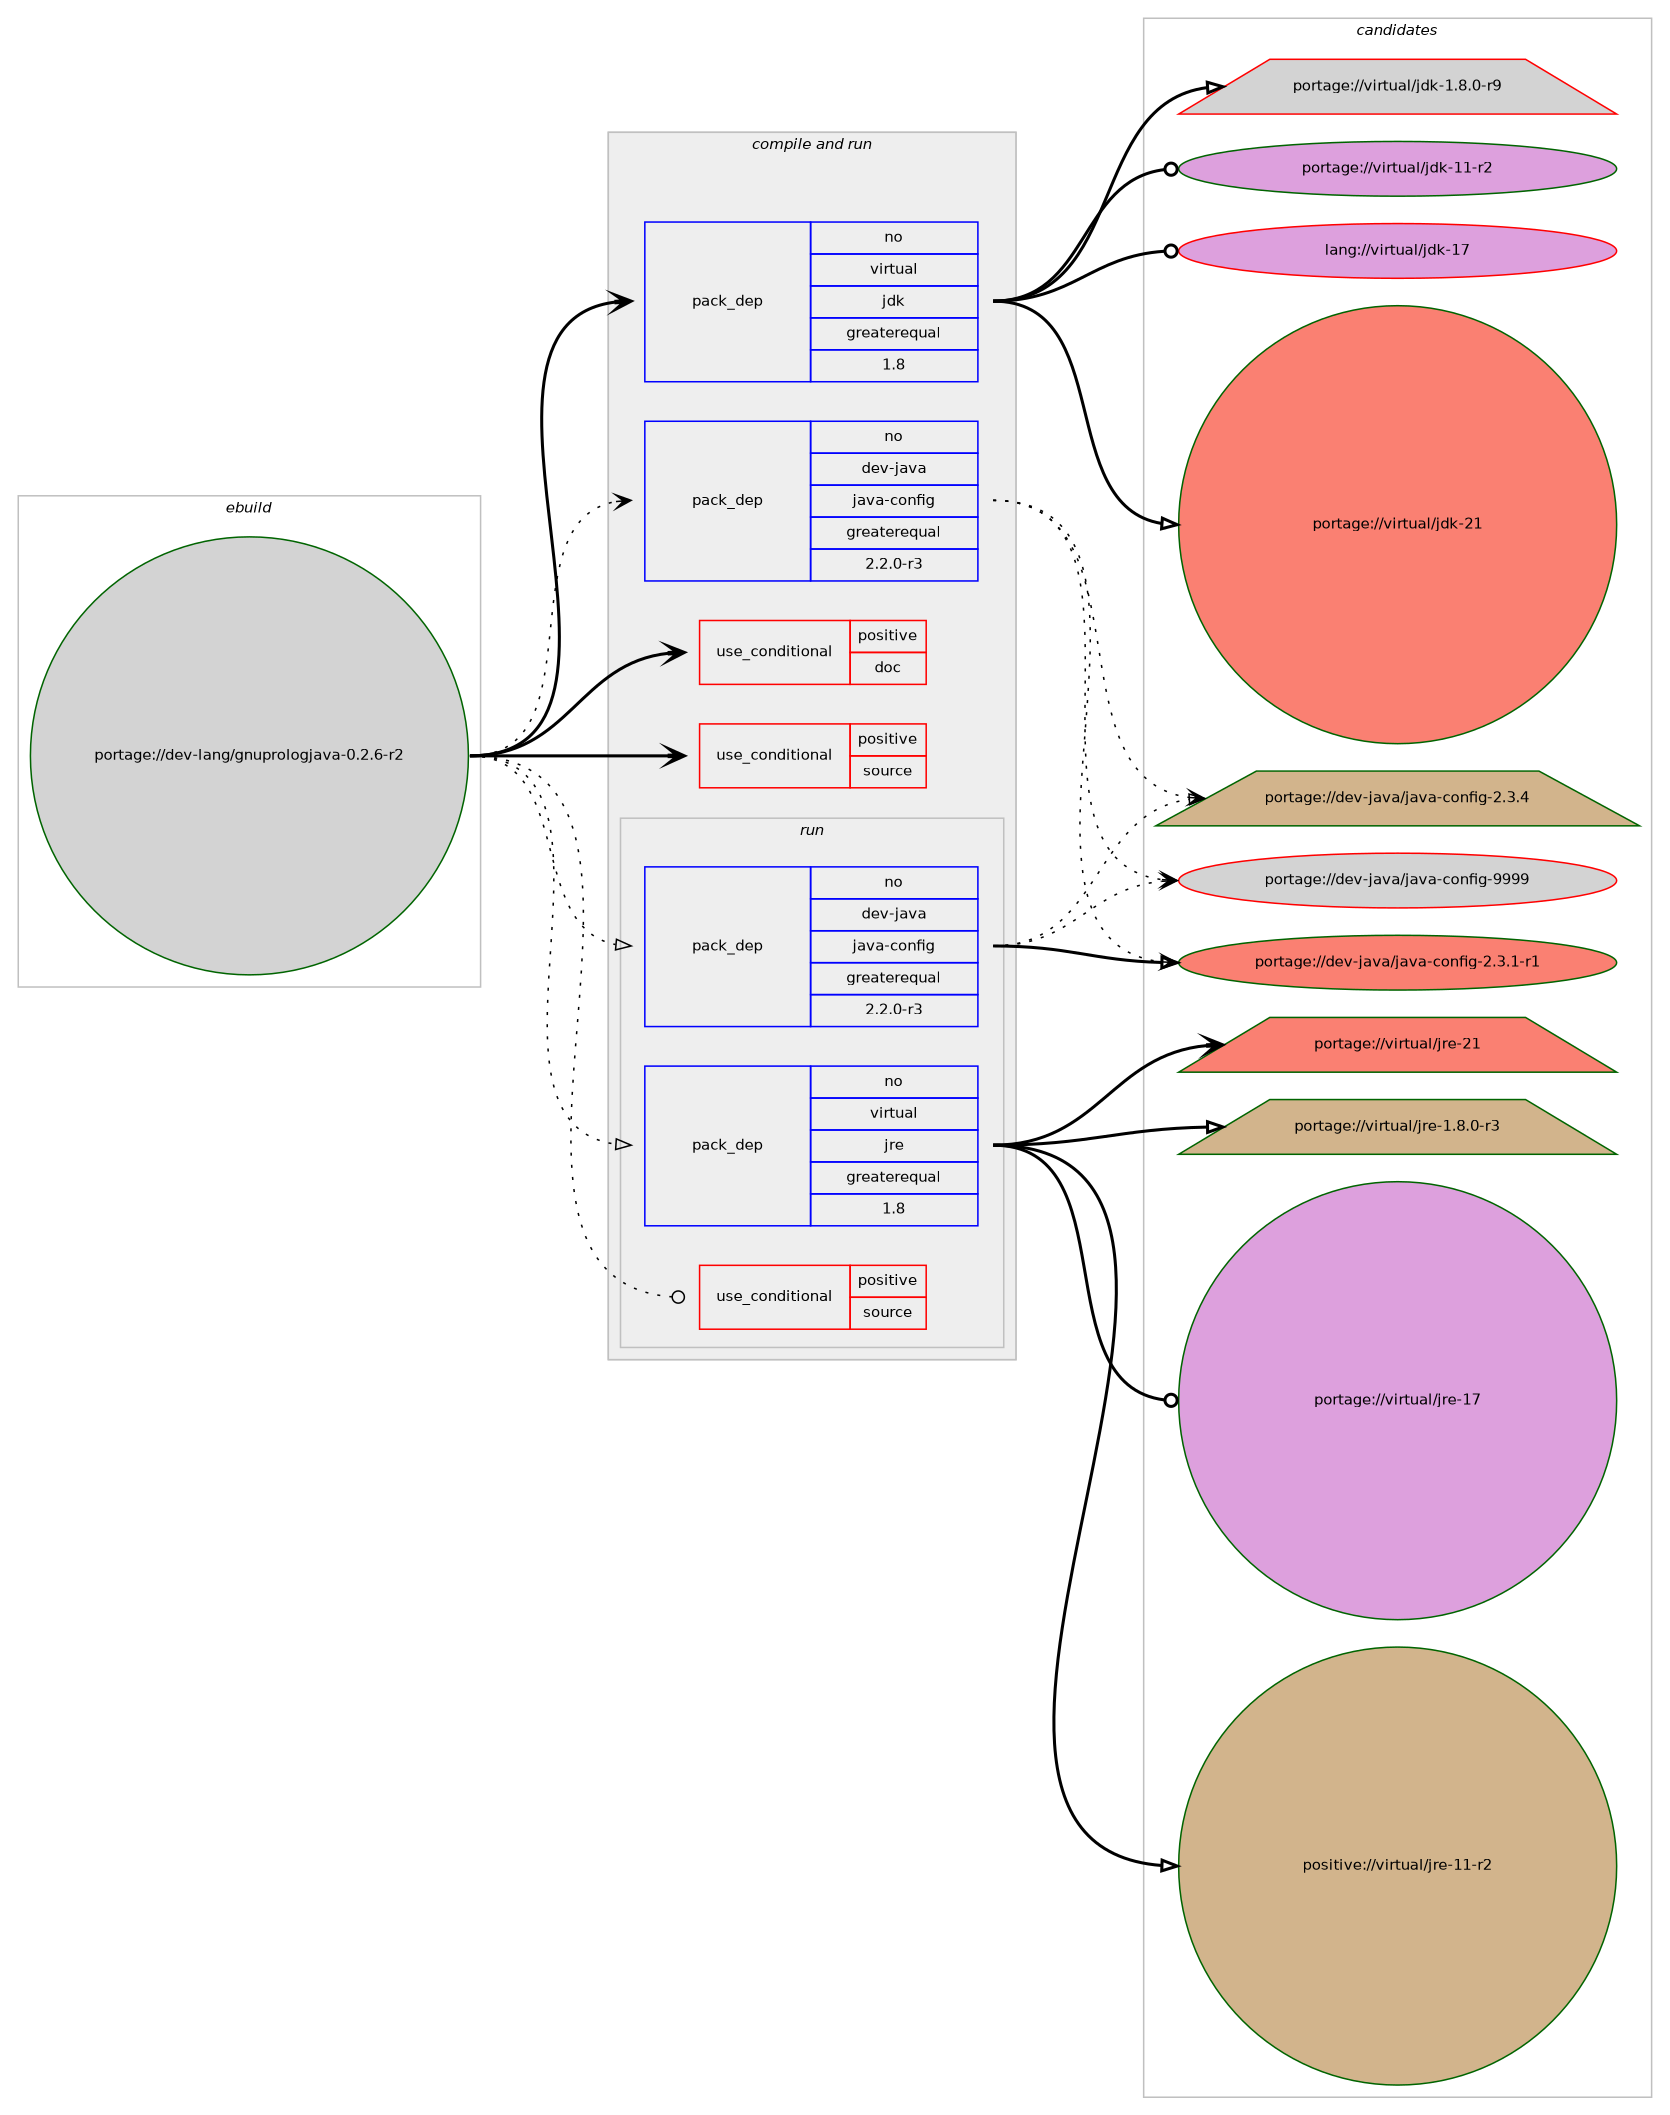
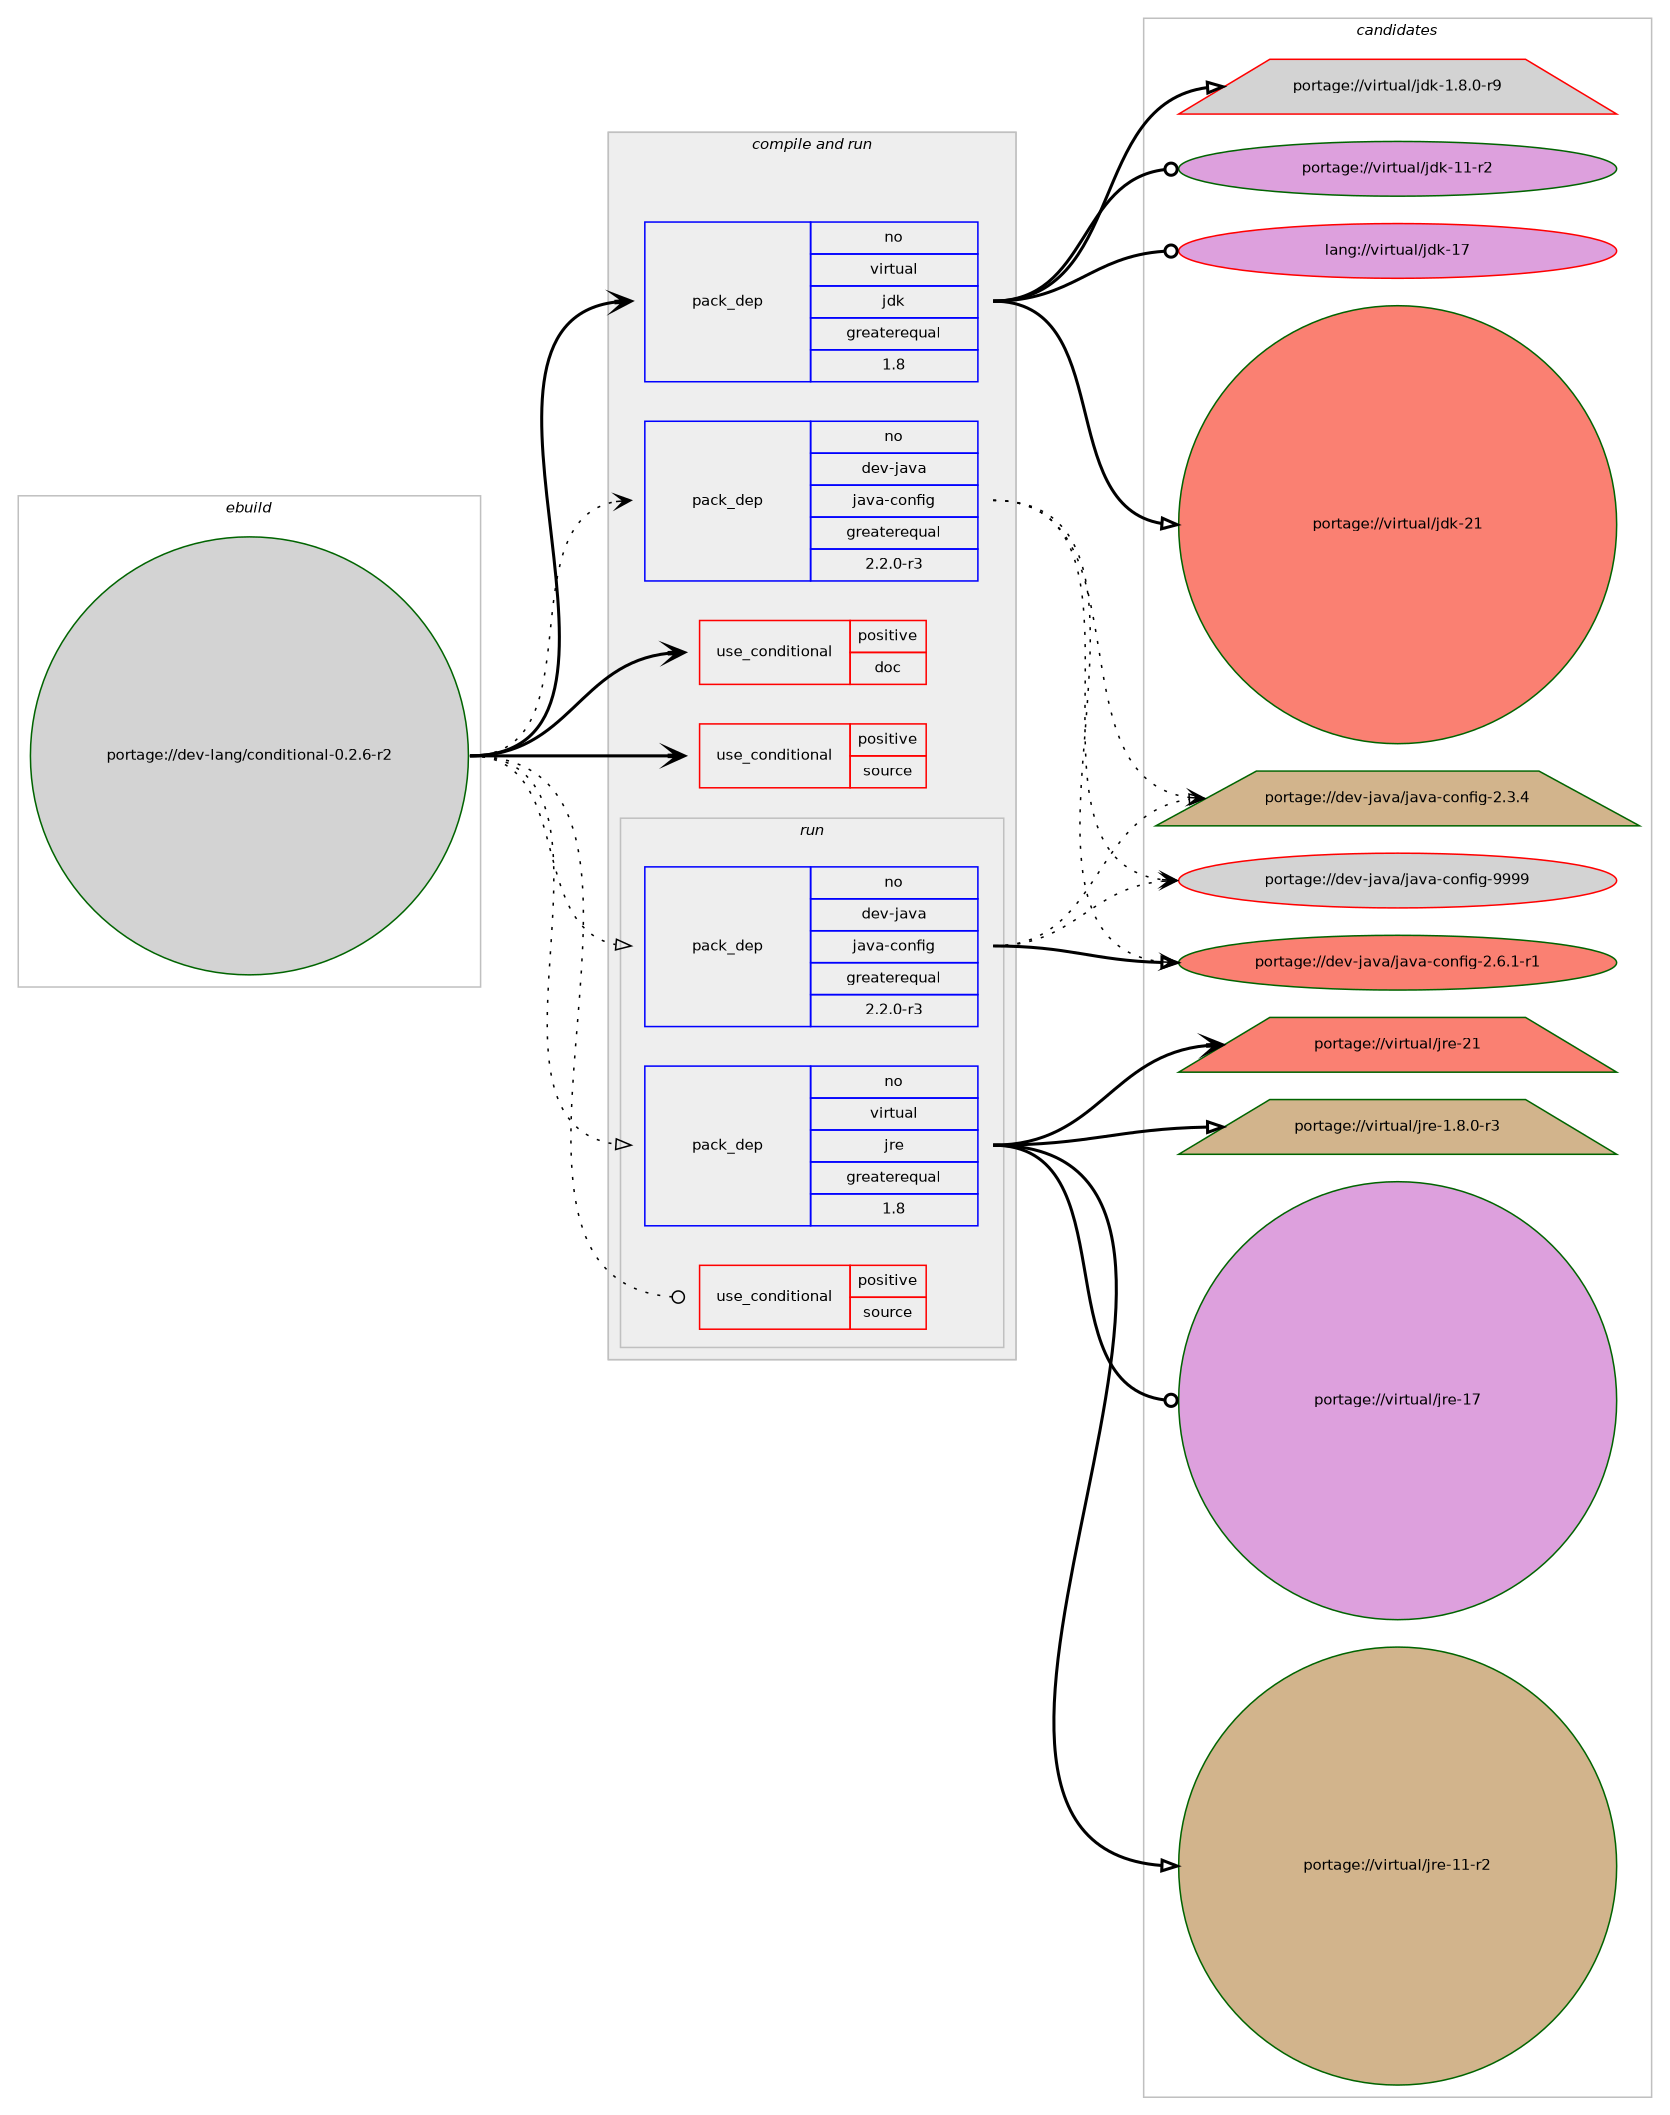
(249, 756) -> (249, 756)
(1398, 963) -> (1398, 963)
(1398, 1866) -> (1398, 1866)
